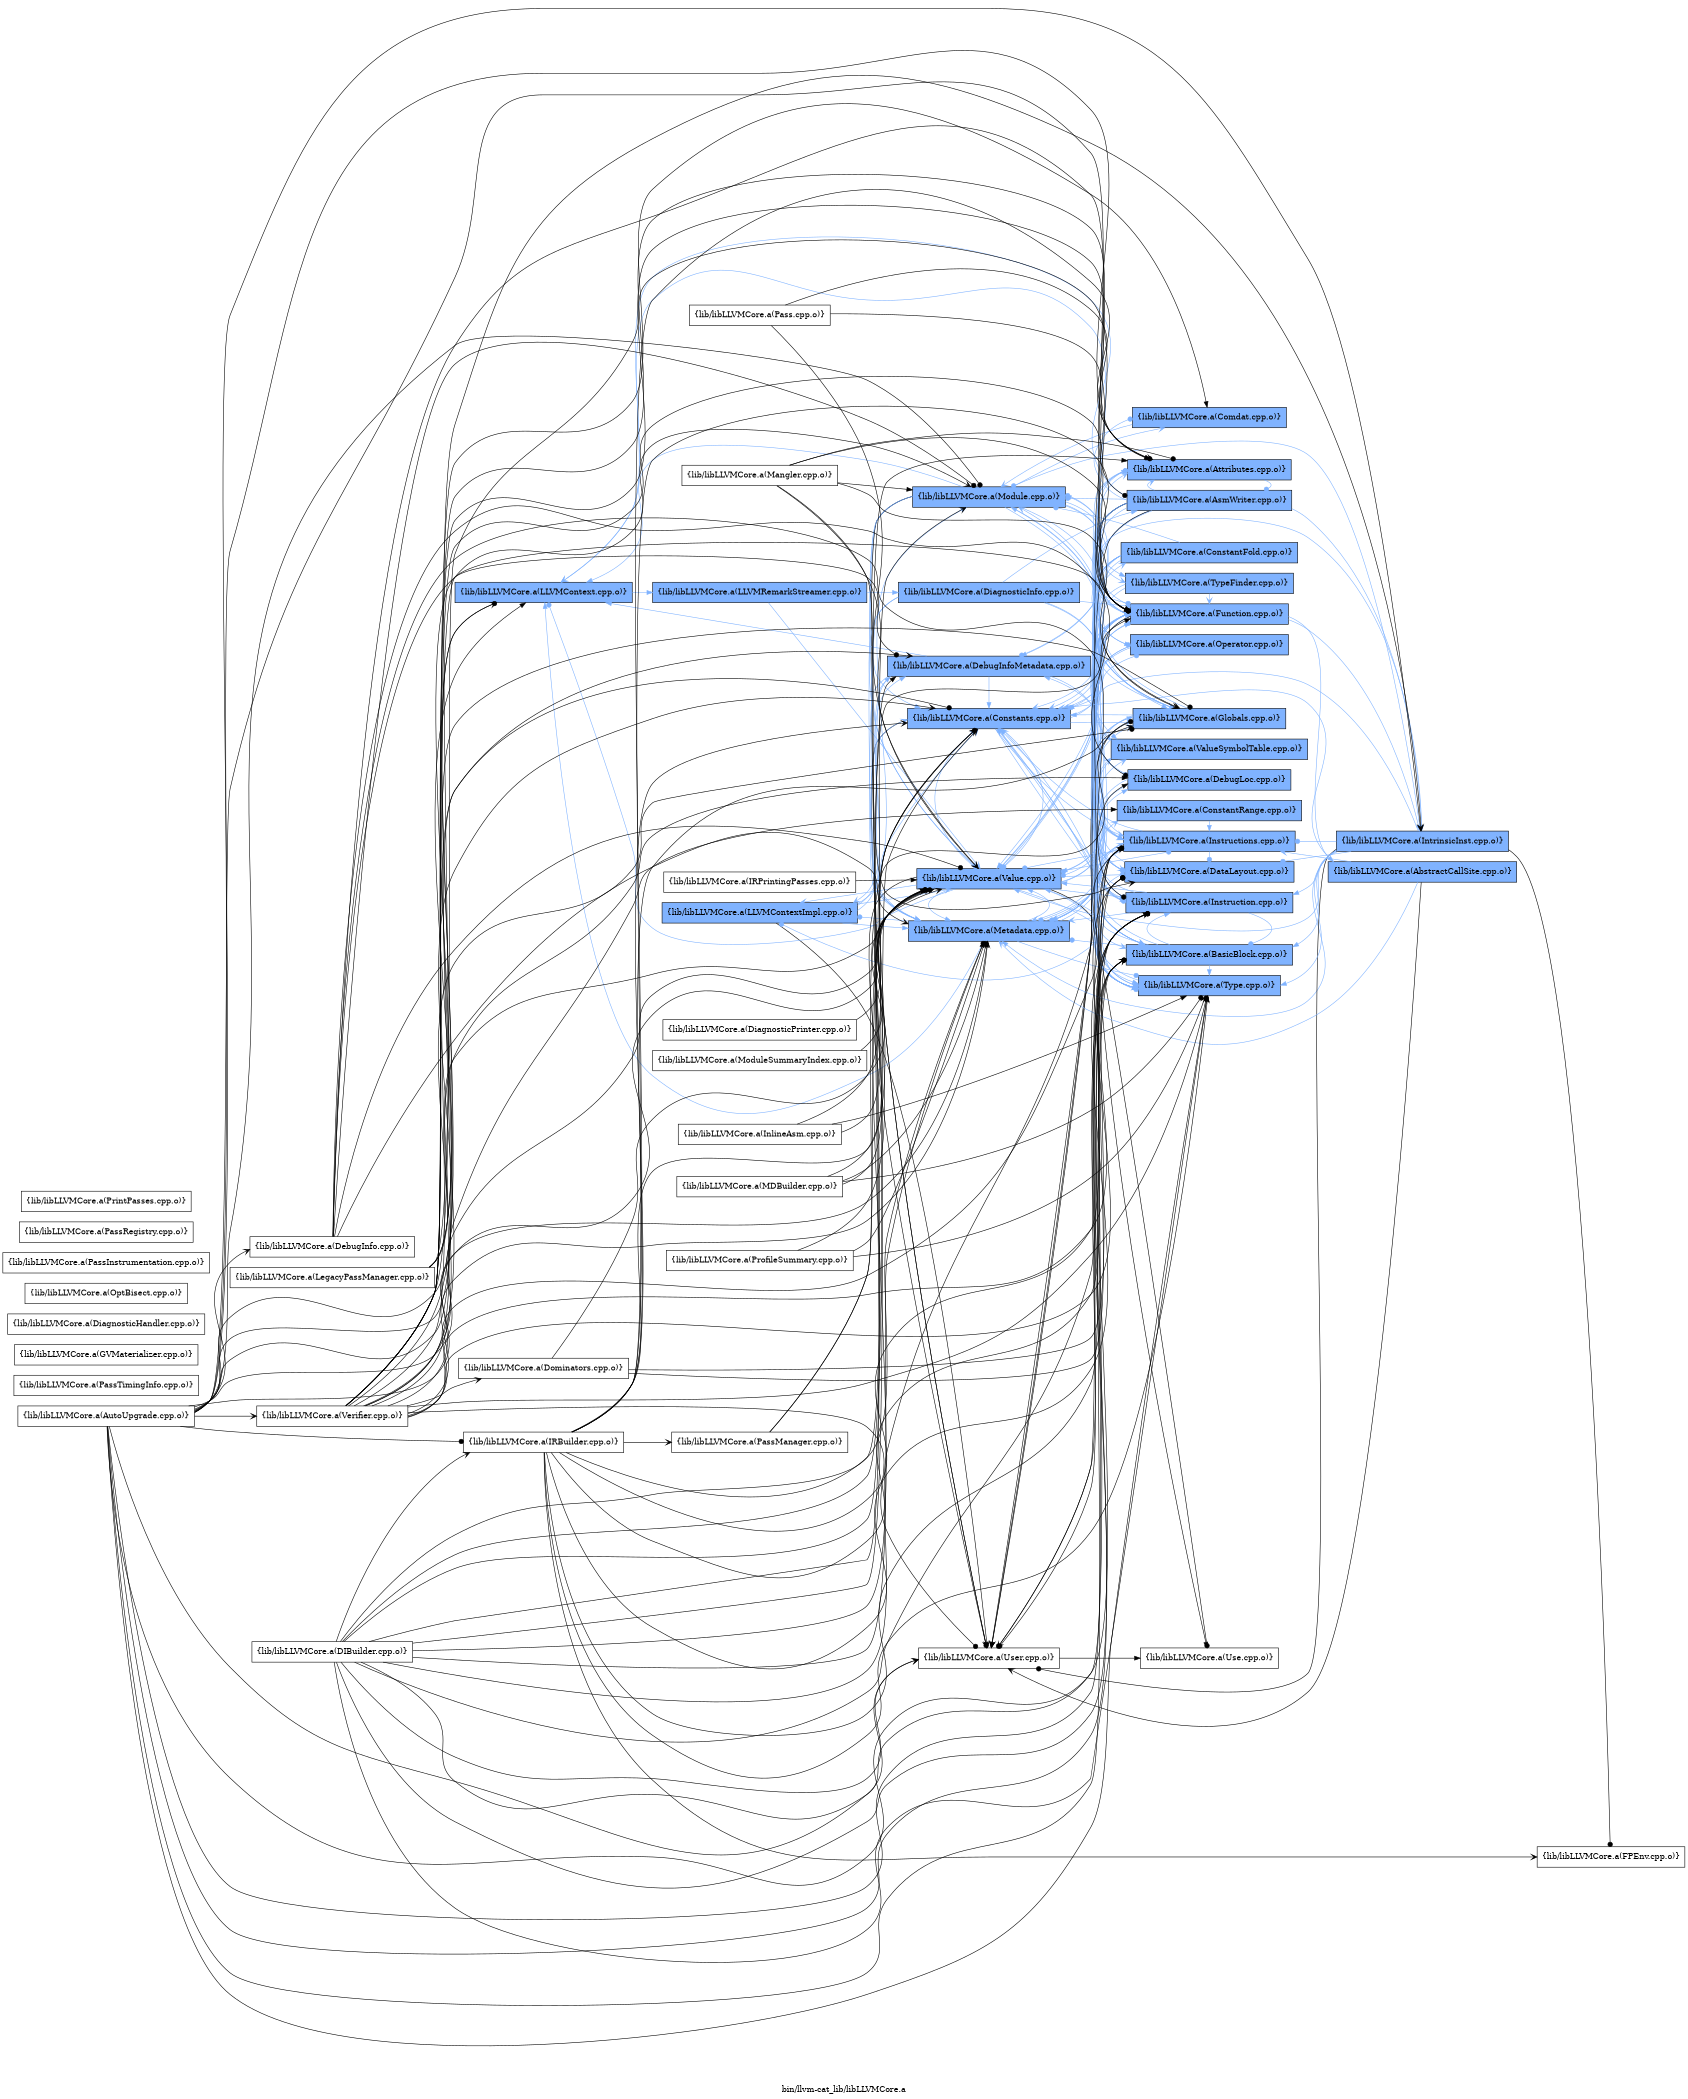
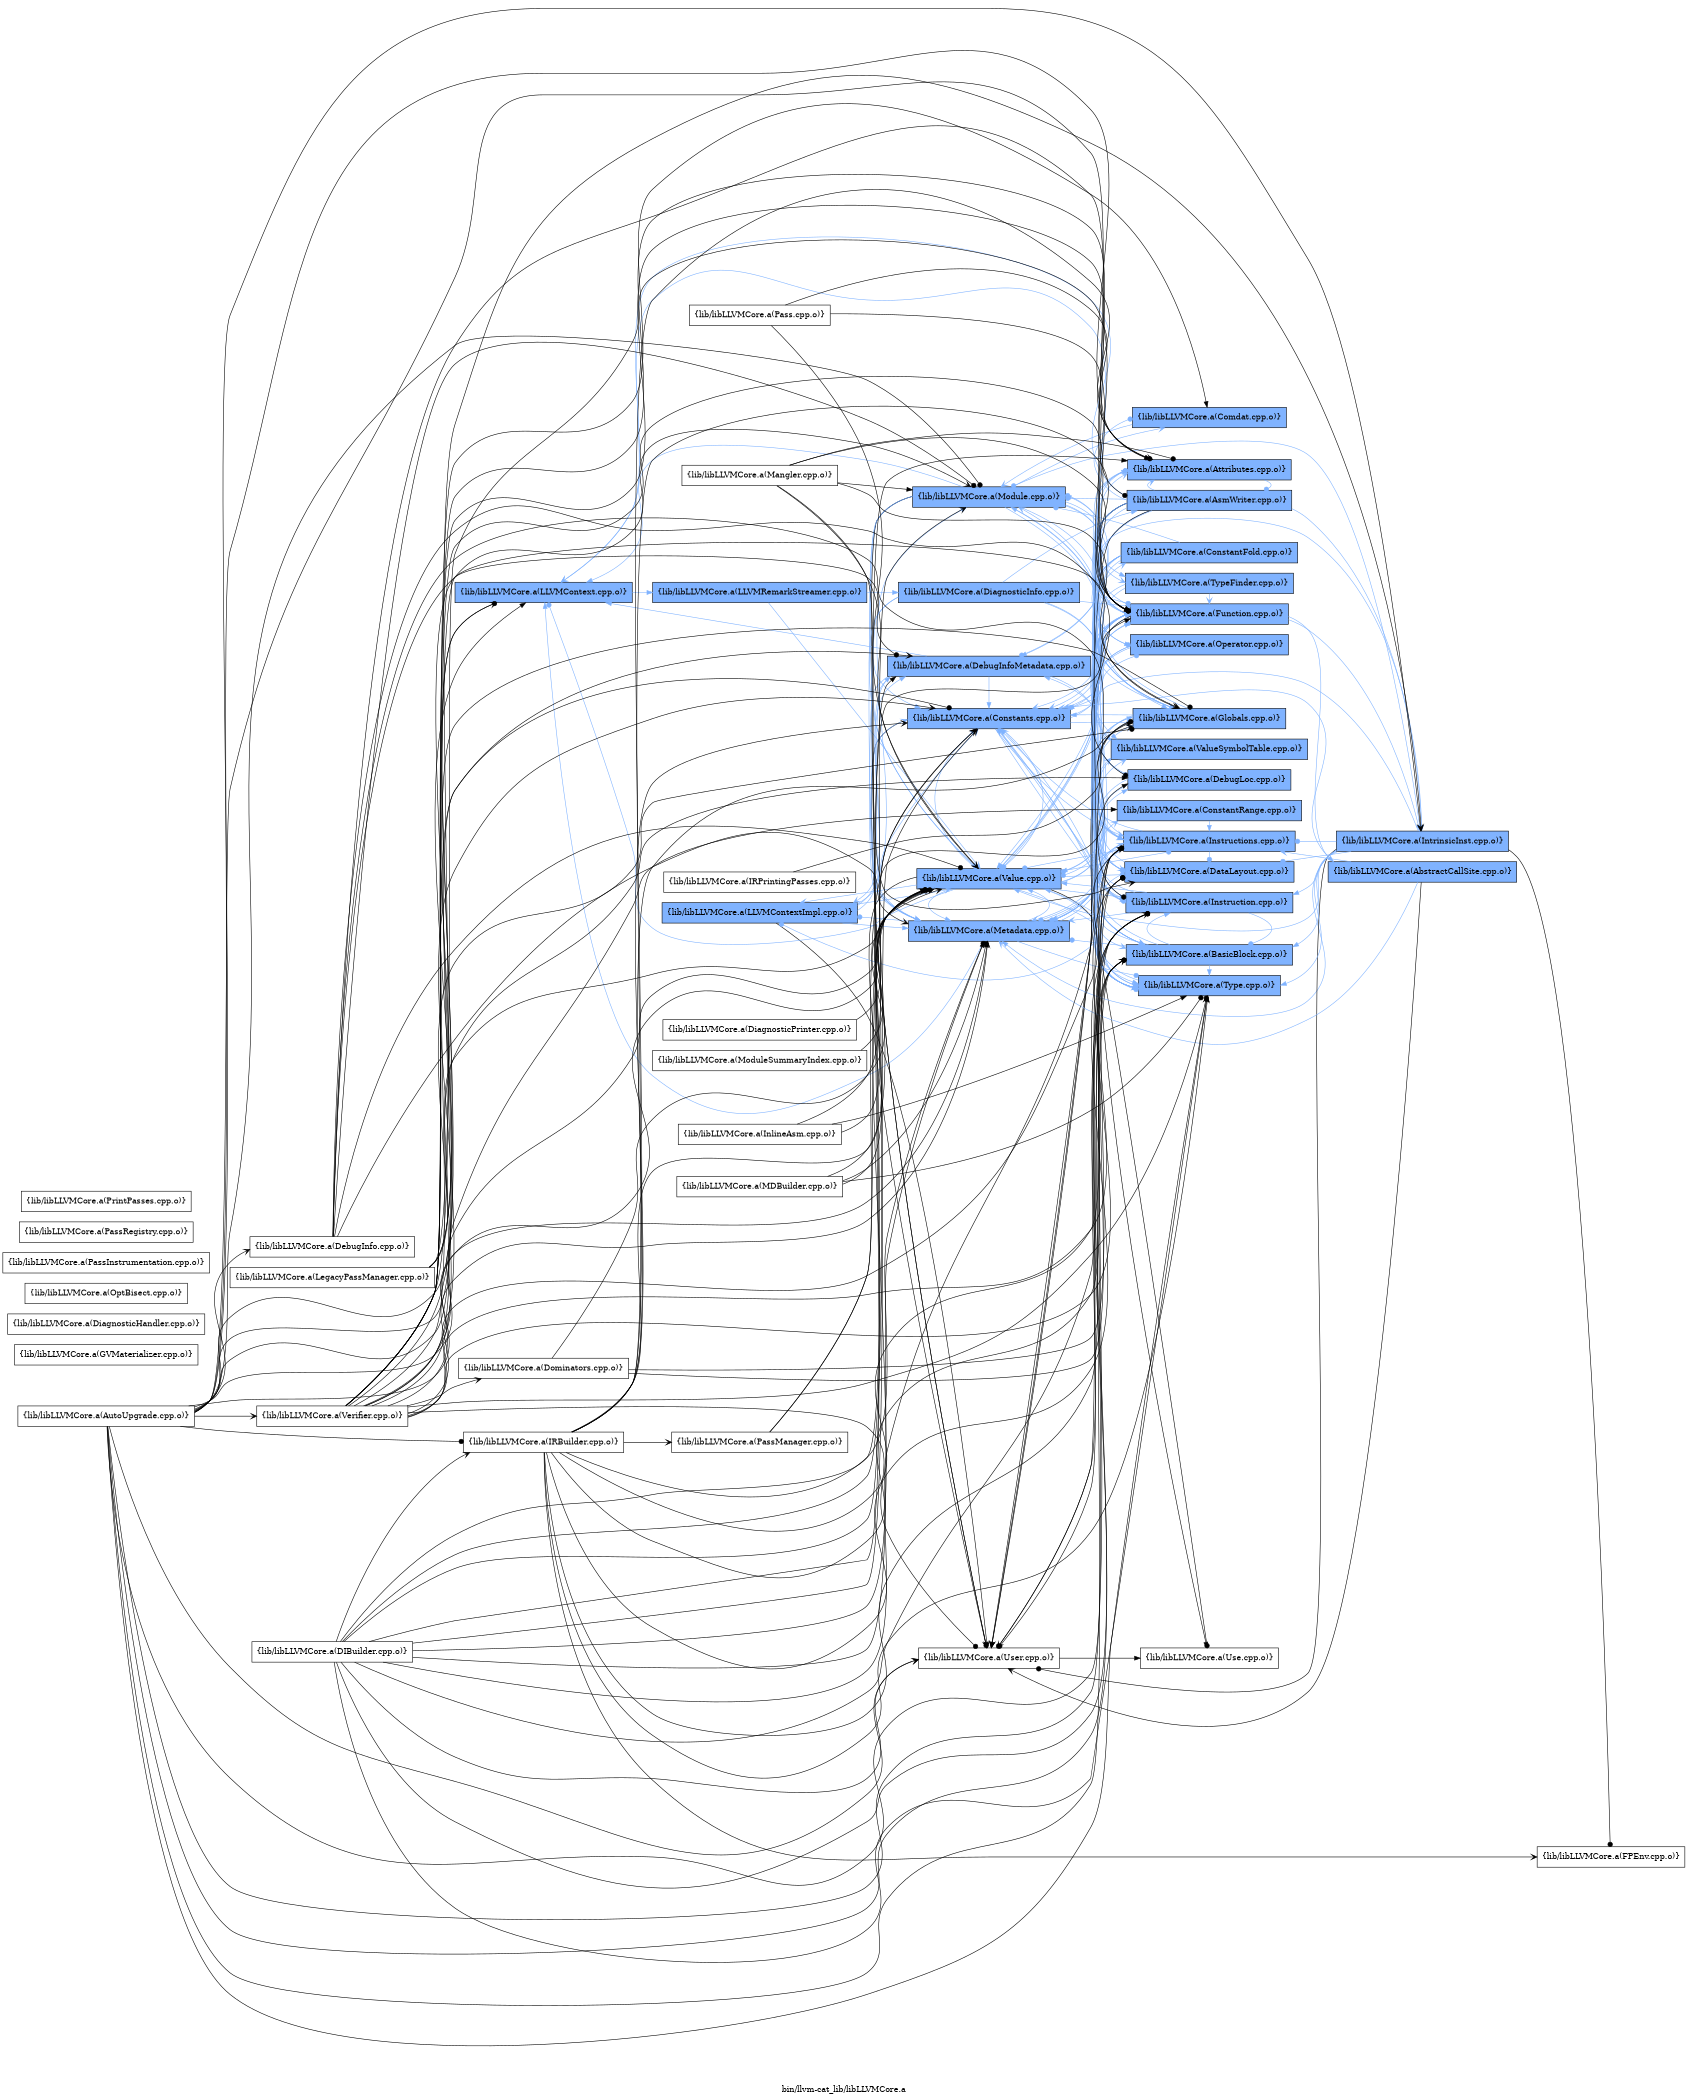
(890, 880) -> (988, 835)
(760, 1261) -> none
(106, 1385) -> none
(1014, 1711) -> none
